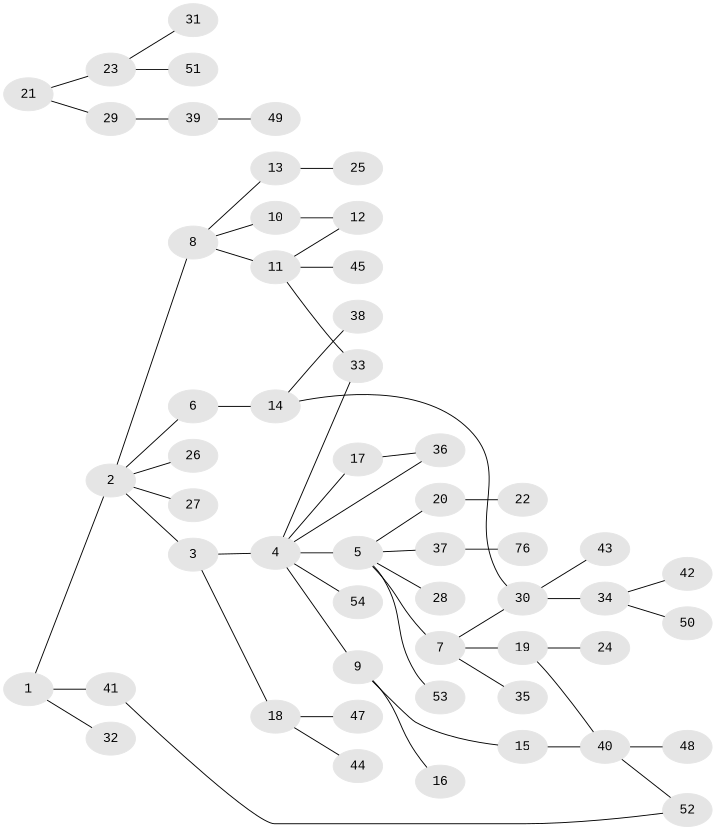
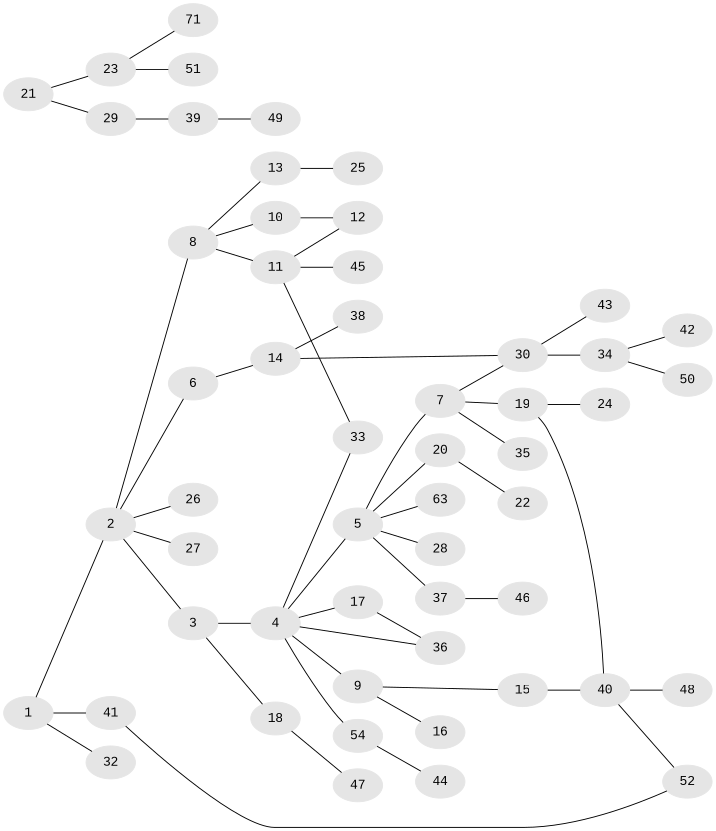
(193, 20) -> (193, 20)
(523, 549) -> (523, 599)
(440, 697) -> (440, 500)
(317, 741) -> (399, 759)
